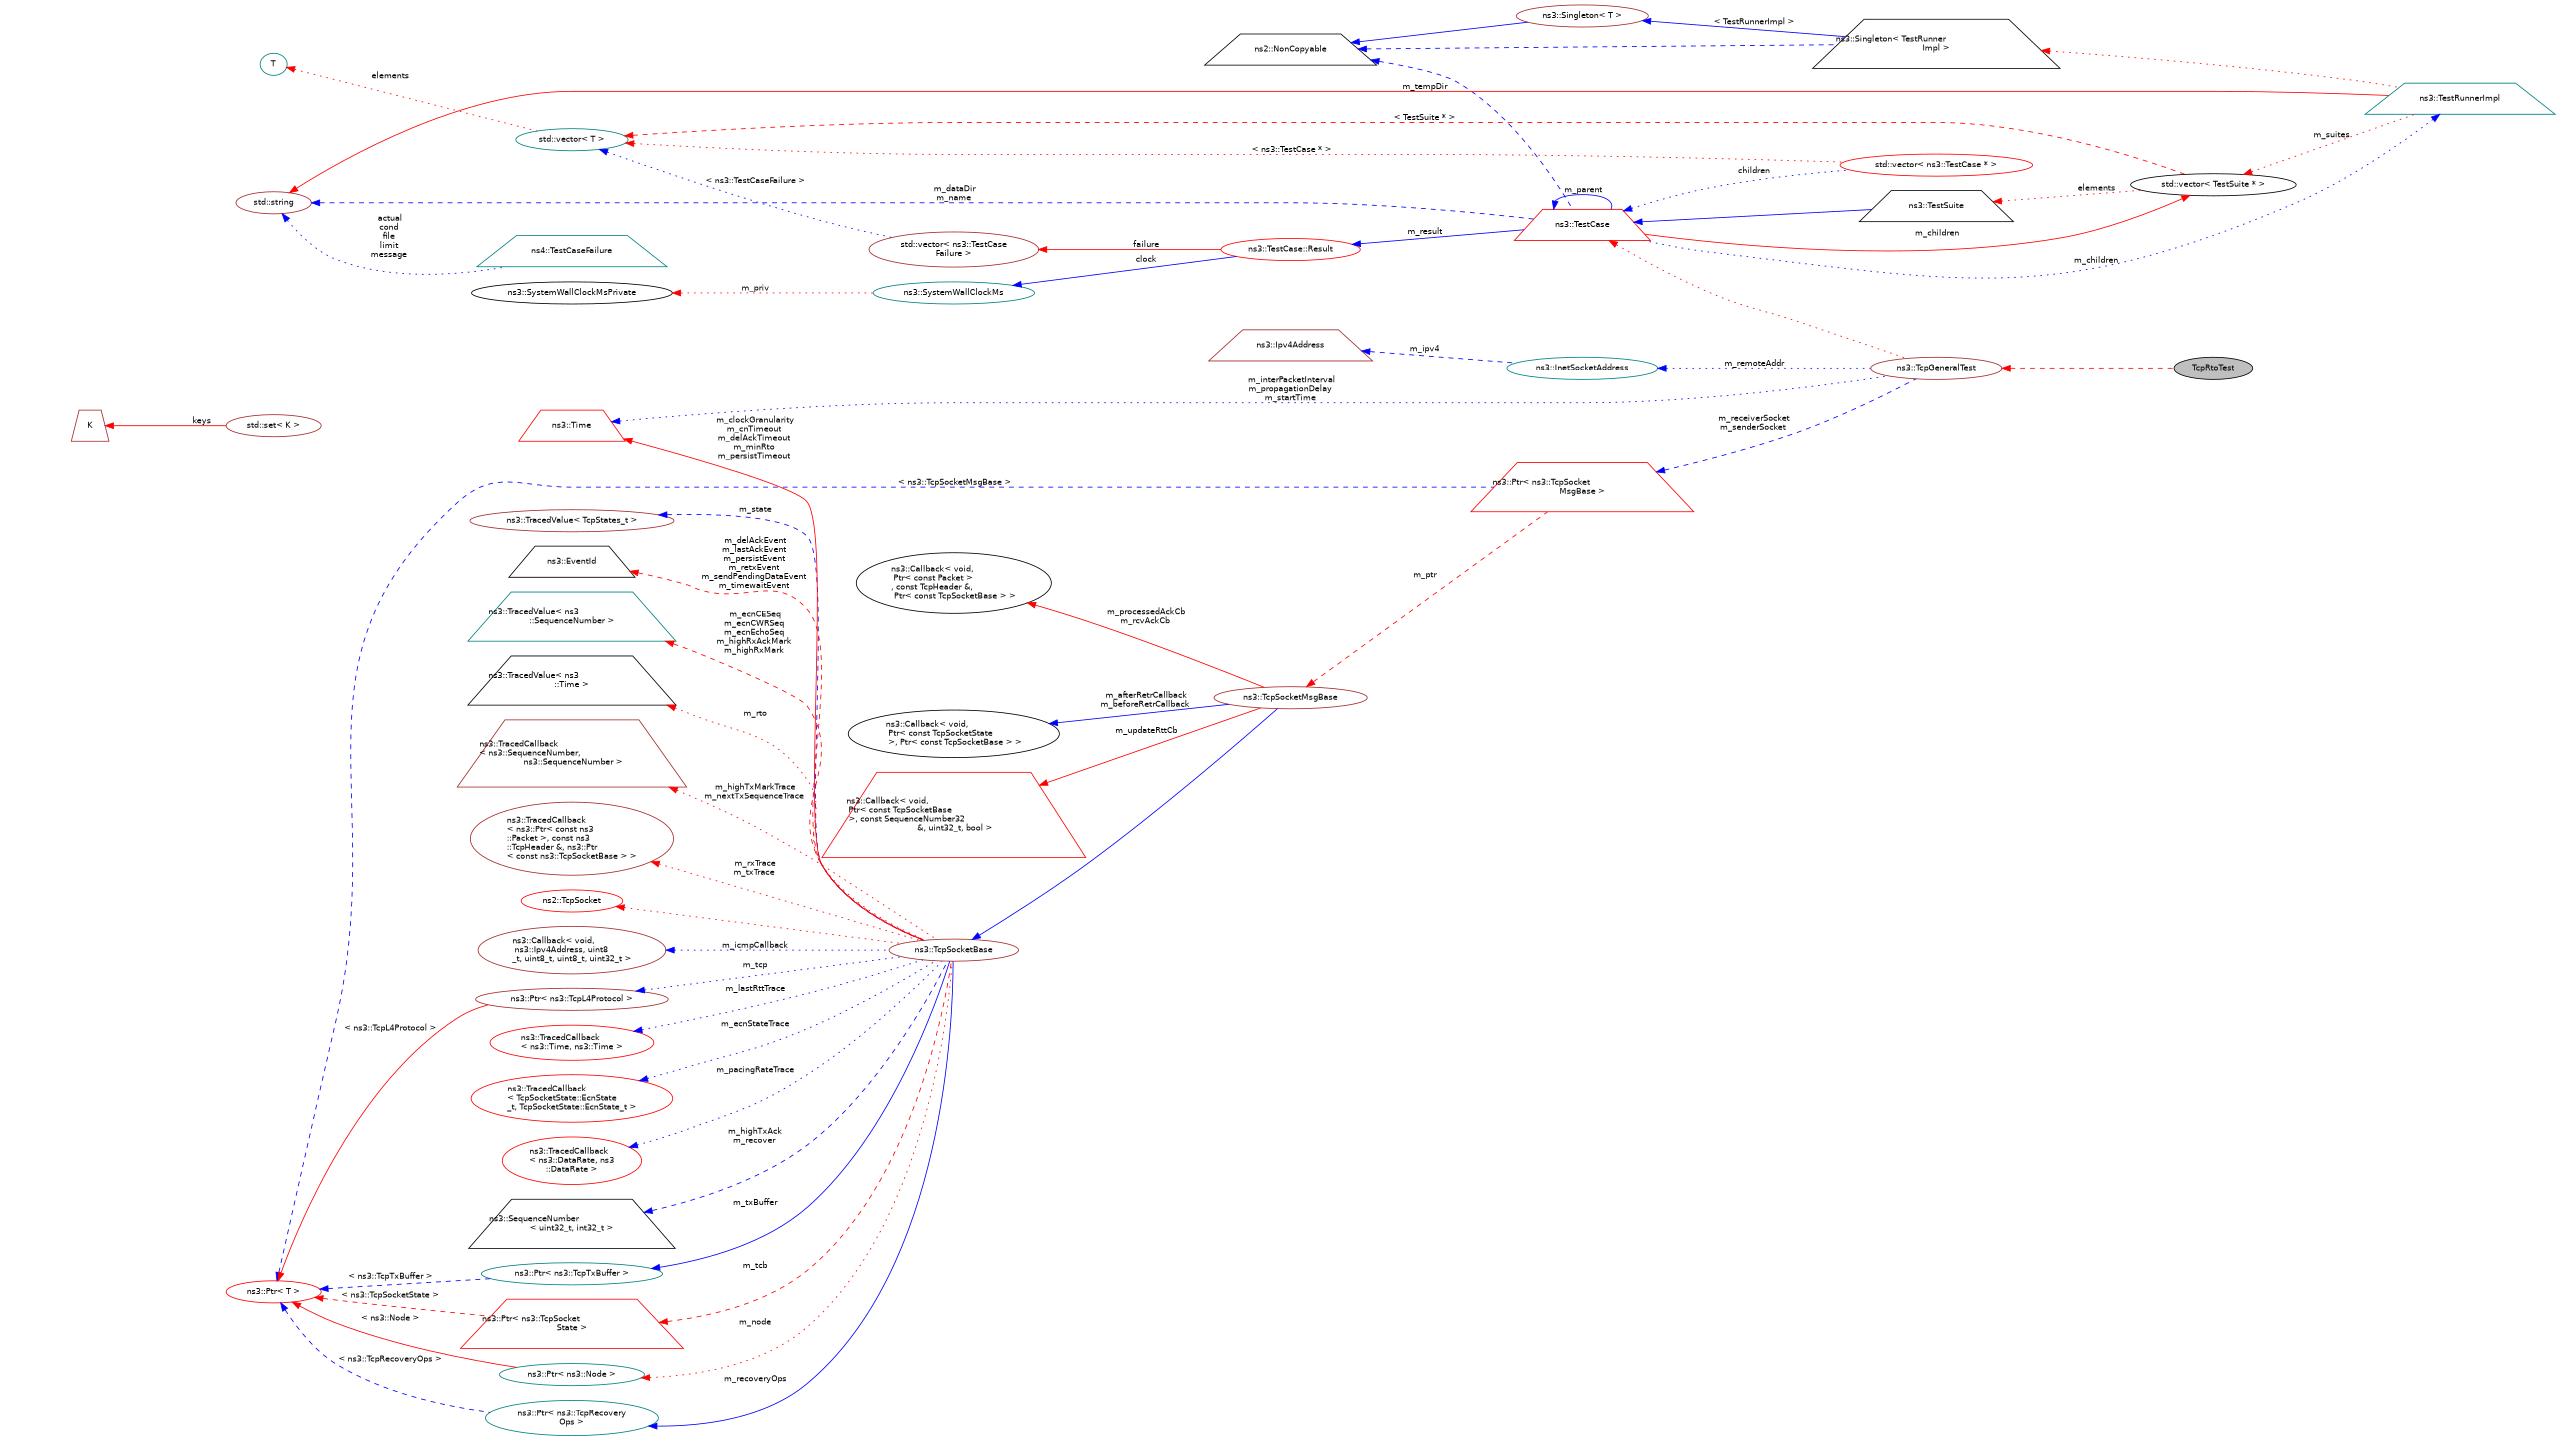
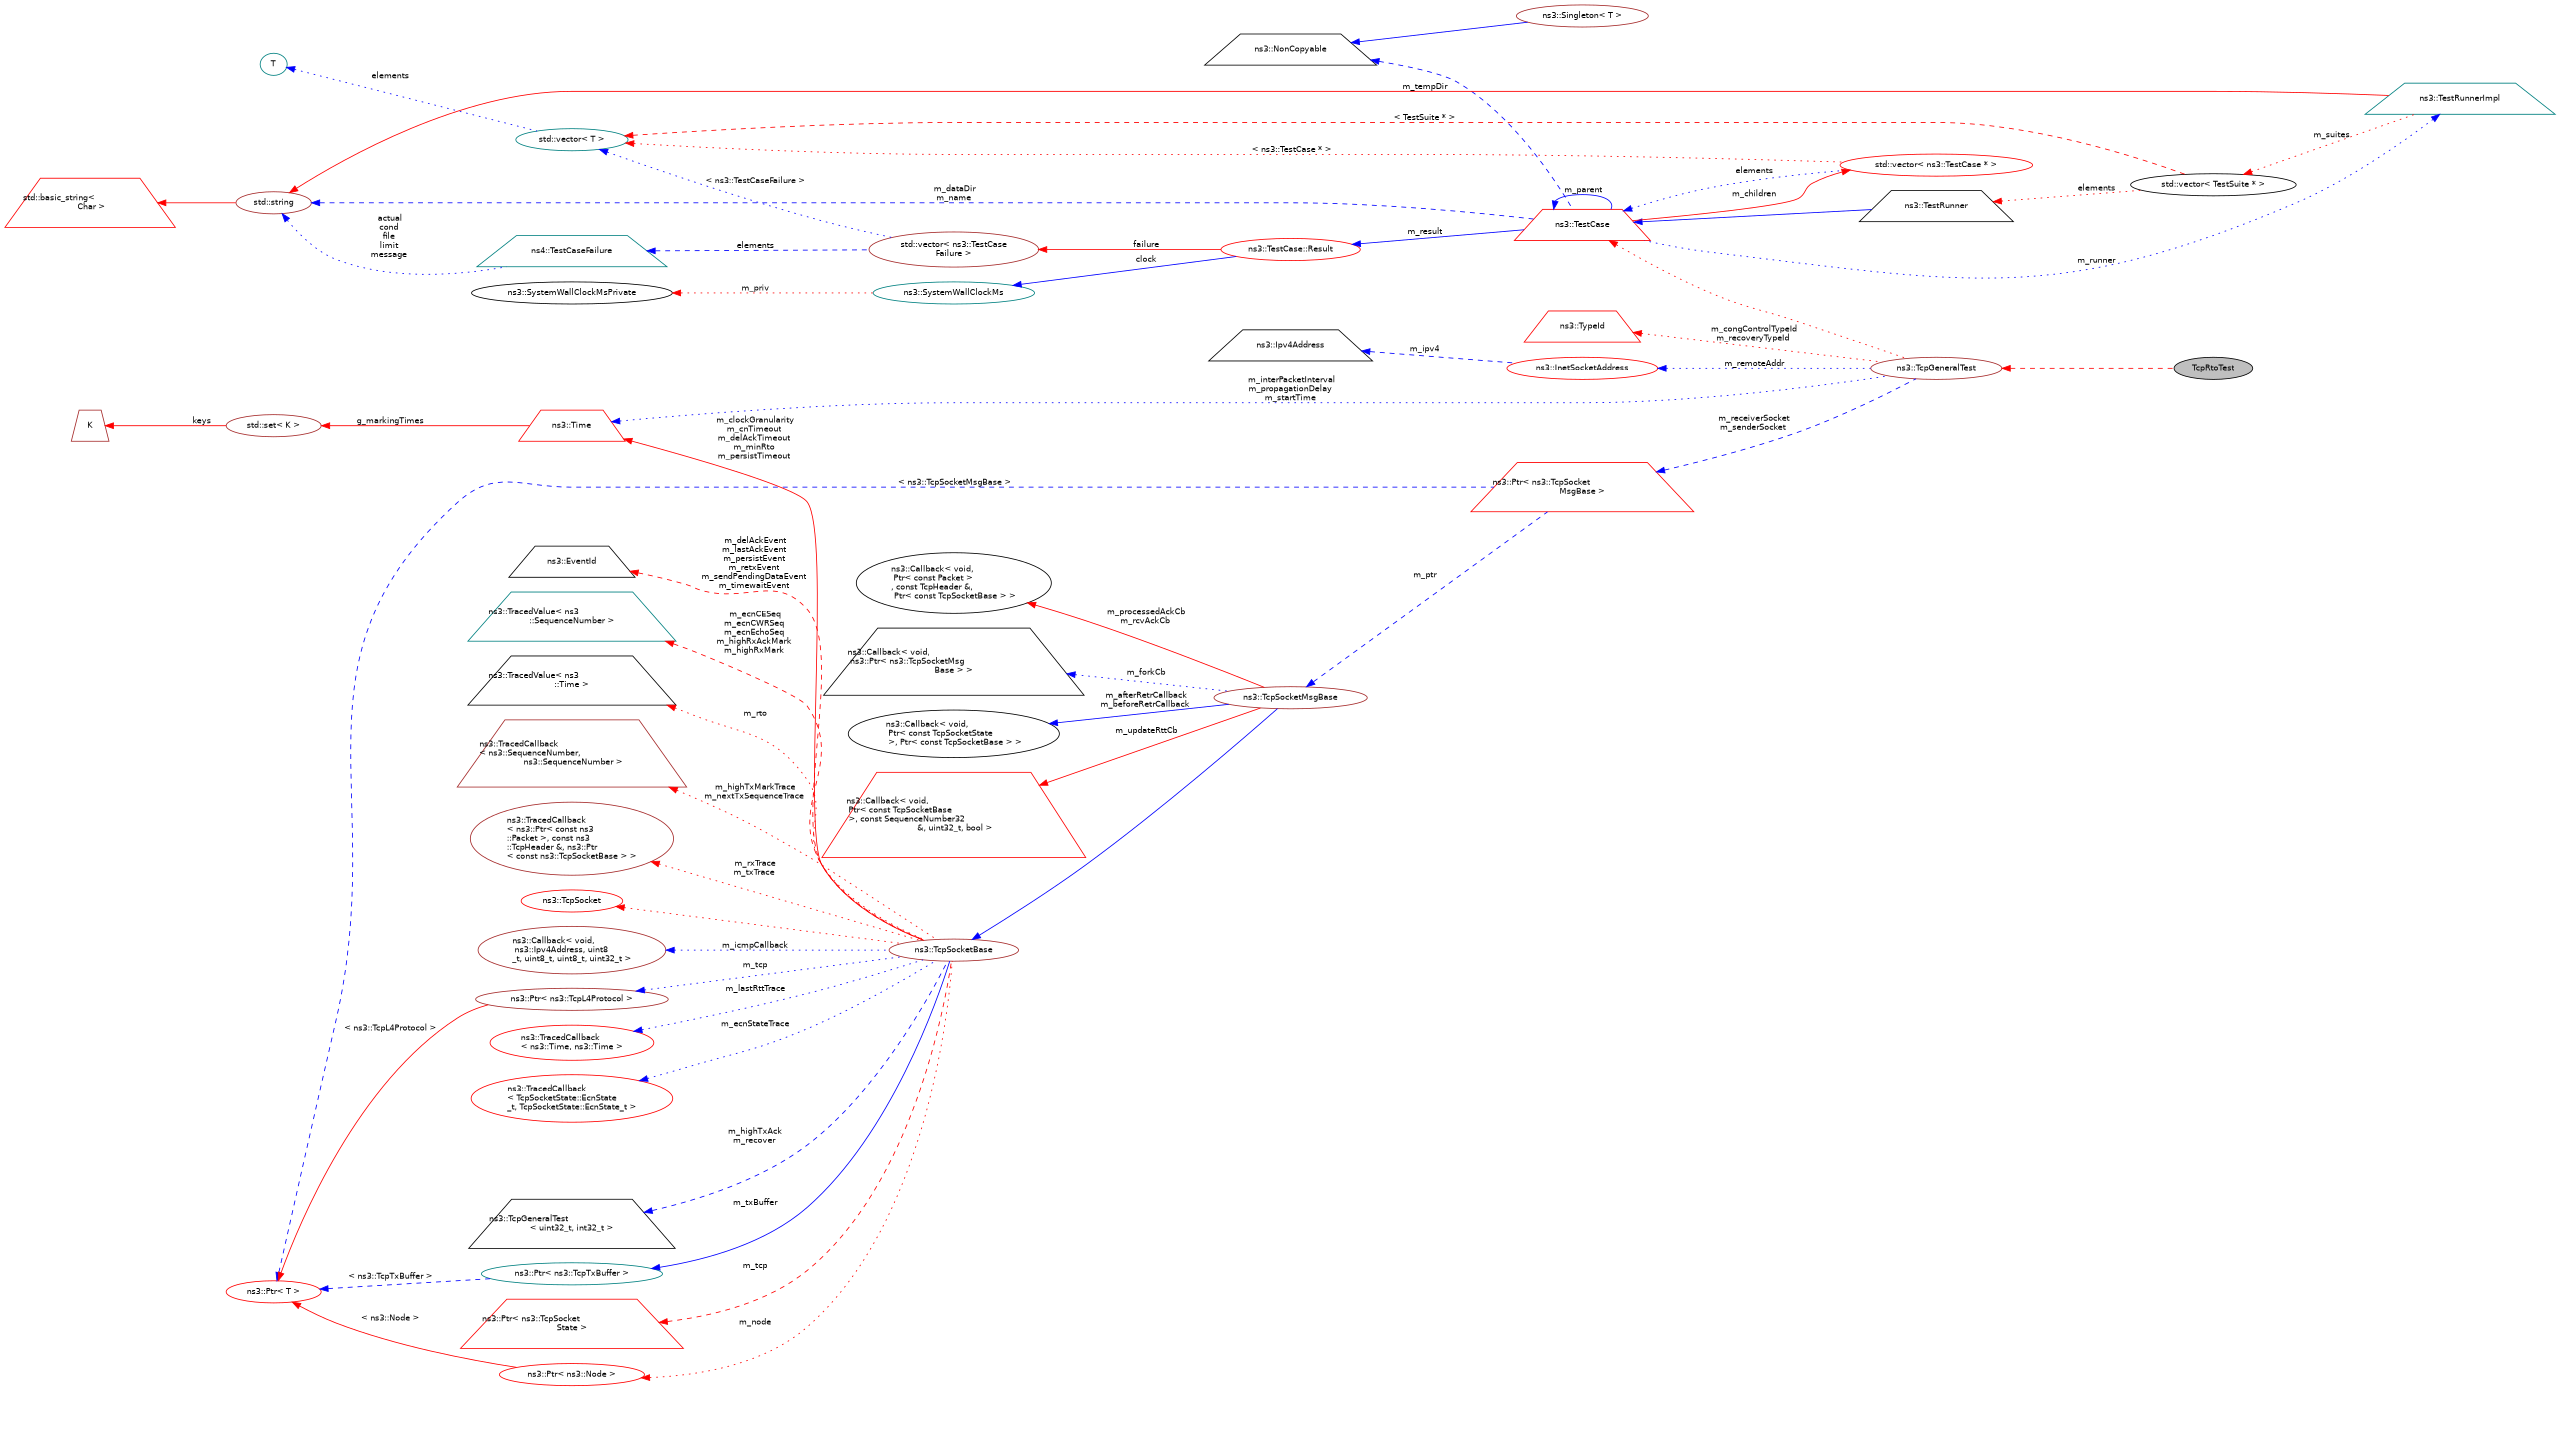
(1936, 44) -> none
(1291, 50) -> (1291, 50)
(416, 100) -> (416, 100)
(1753, 171) -> (1753, 171)
none -> (90, 203)
(1936, 206) -> (1936, 206)
none -> (762, 250)
(1917, 250) -> (1742, 209)
(2095, 261) -> (2095, 261)
none -> (1582, 327)
(1291, 345) -> (1291, 345)
(1582, 368) -> (1582, 368)
none -> (430, 426)
(572, 521) -> none
(1430, 597) -> (1430, 597)
none -> (954, 662)
(572, 901) -> (572, 901)
(572, 1161) -> none
(572, 1224) -> (572, 1224)
(754, 1266) -> (754, 1266)
(407, 1308) -> none
(572, 1375) -> (572, 1375)
(572, 1418) -> none
